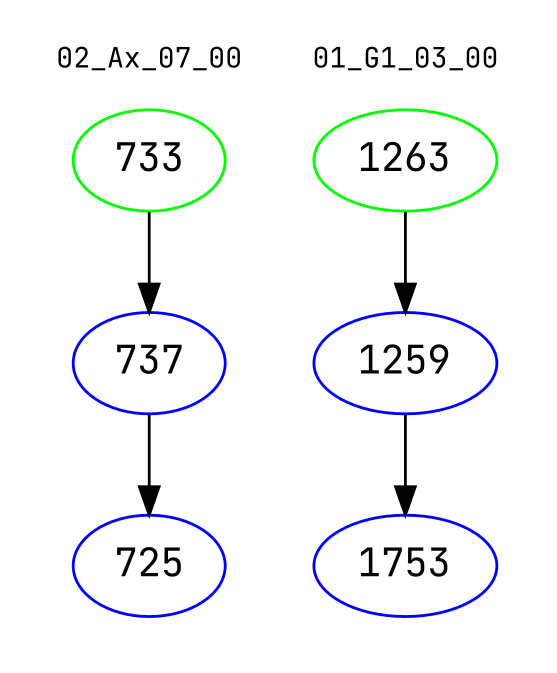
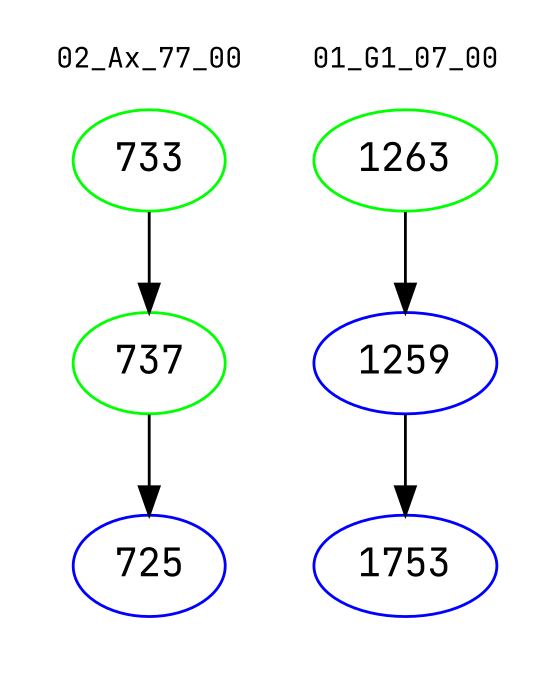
(151, 61) -> (151, 61)
(407, 61) -> (407, 61)
(149, 363) -> (149, 363)
